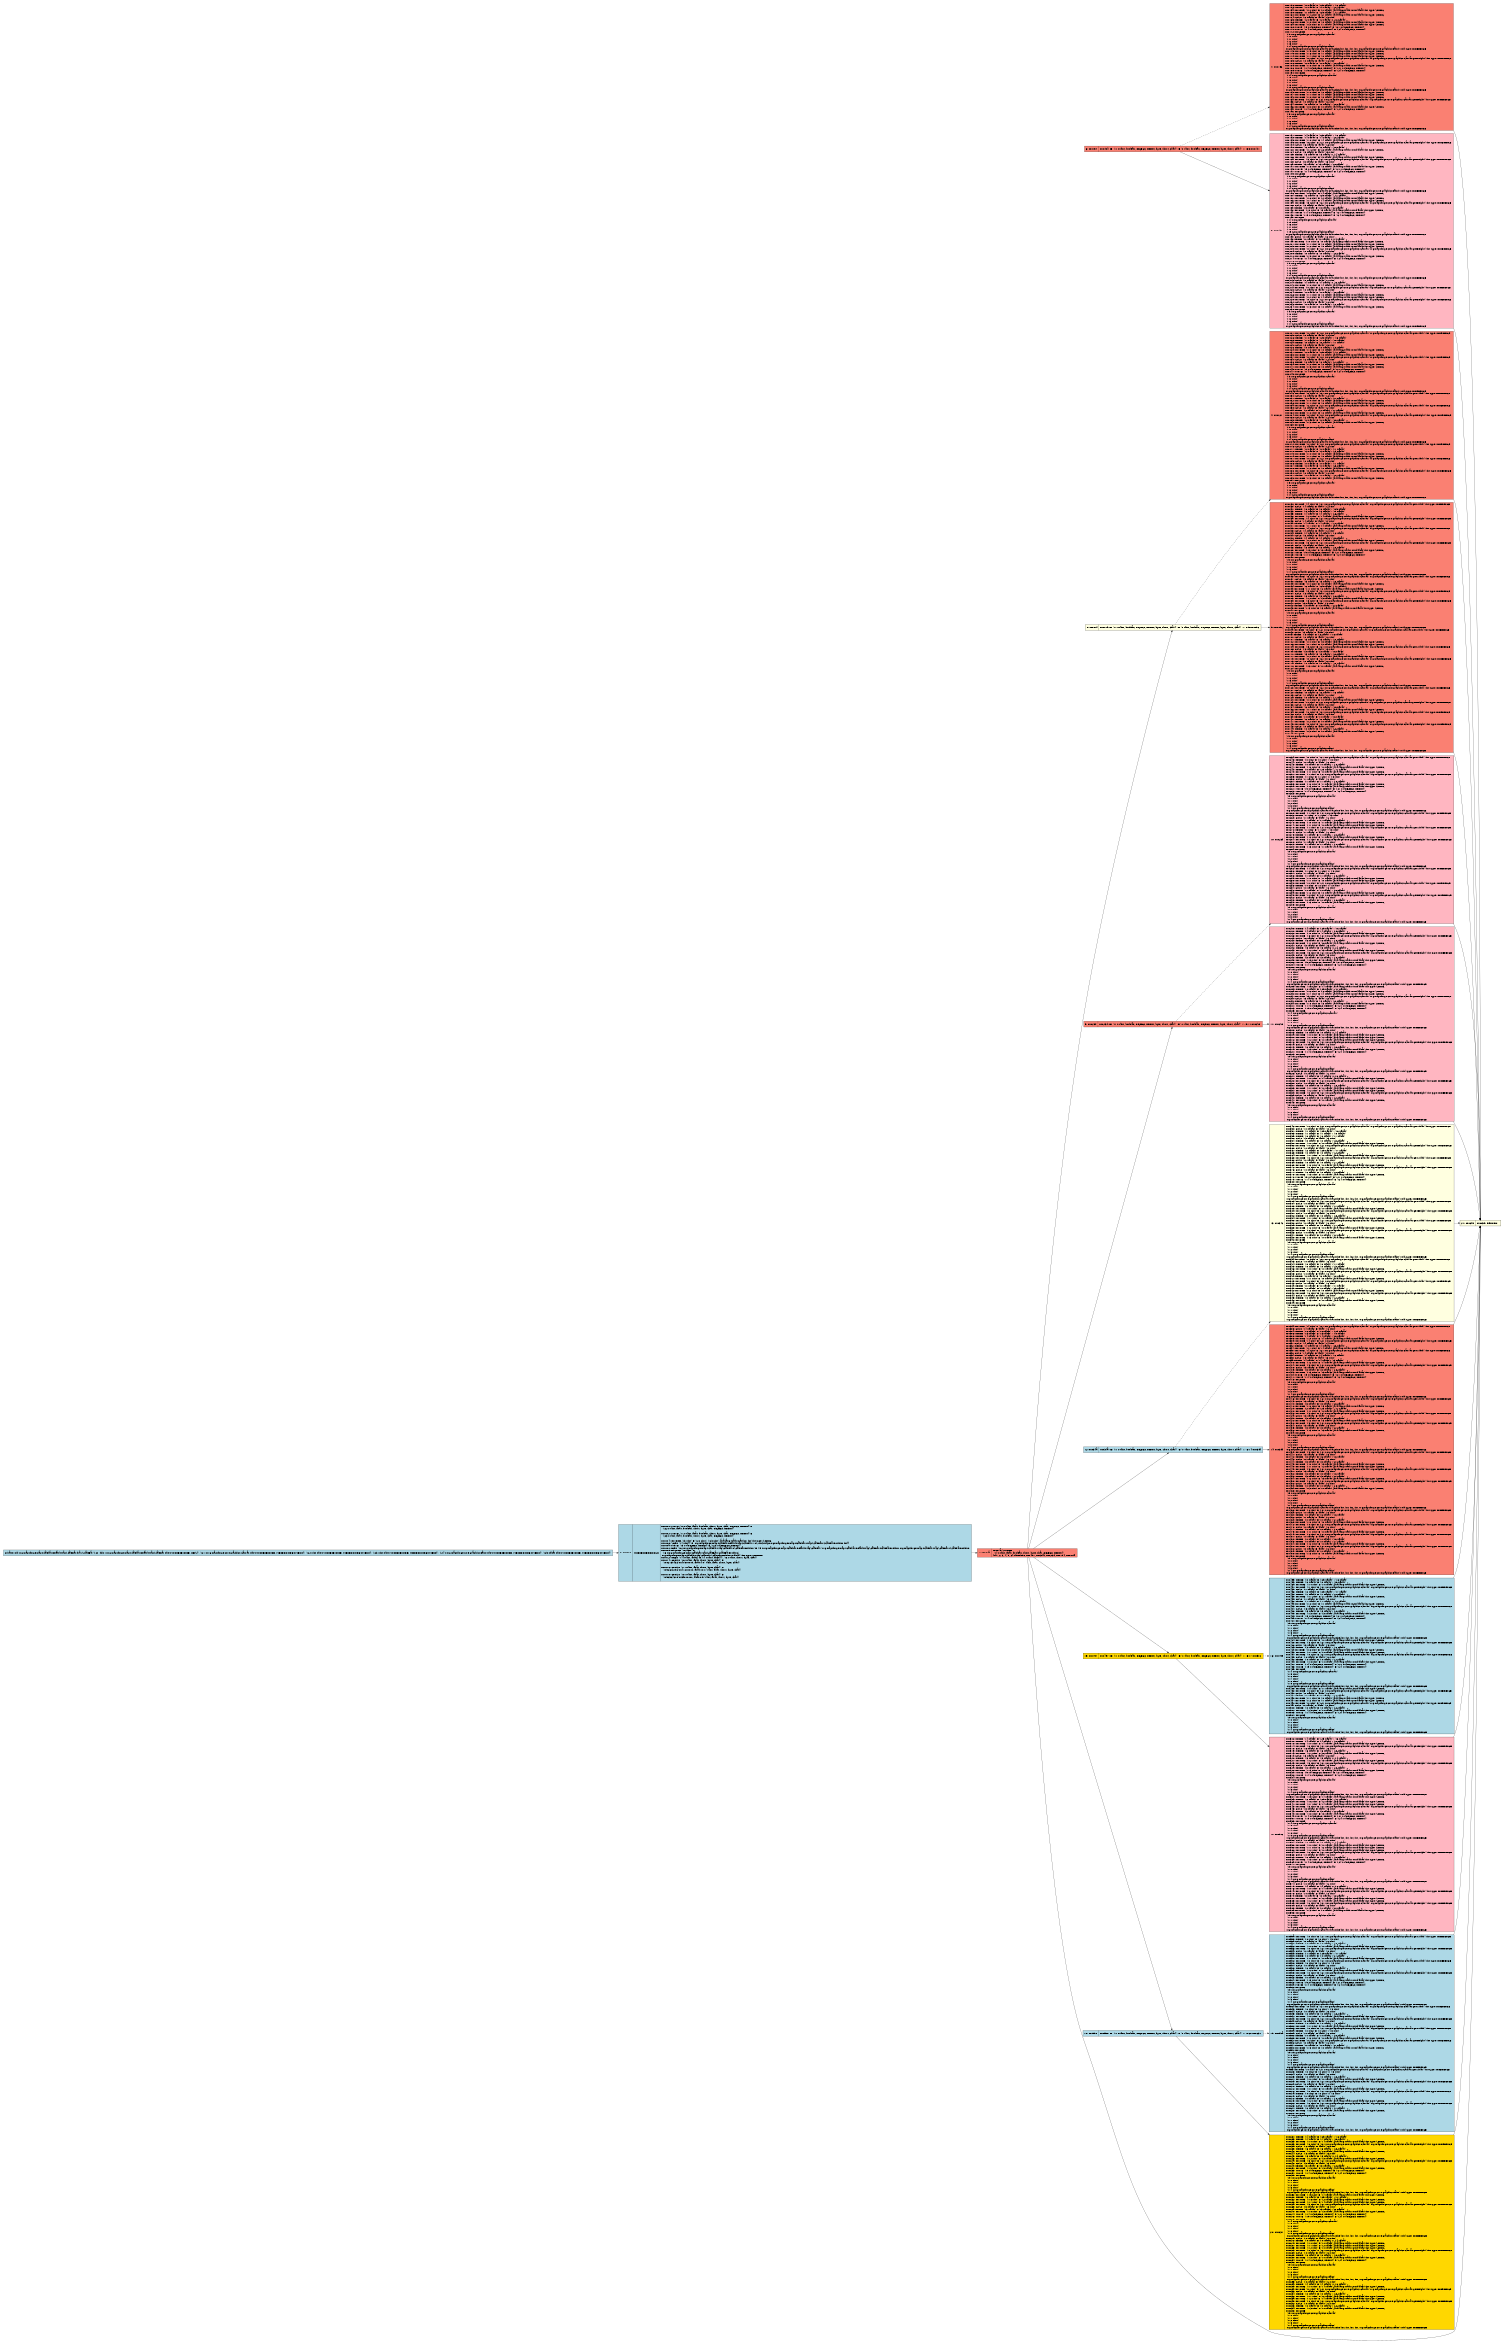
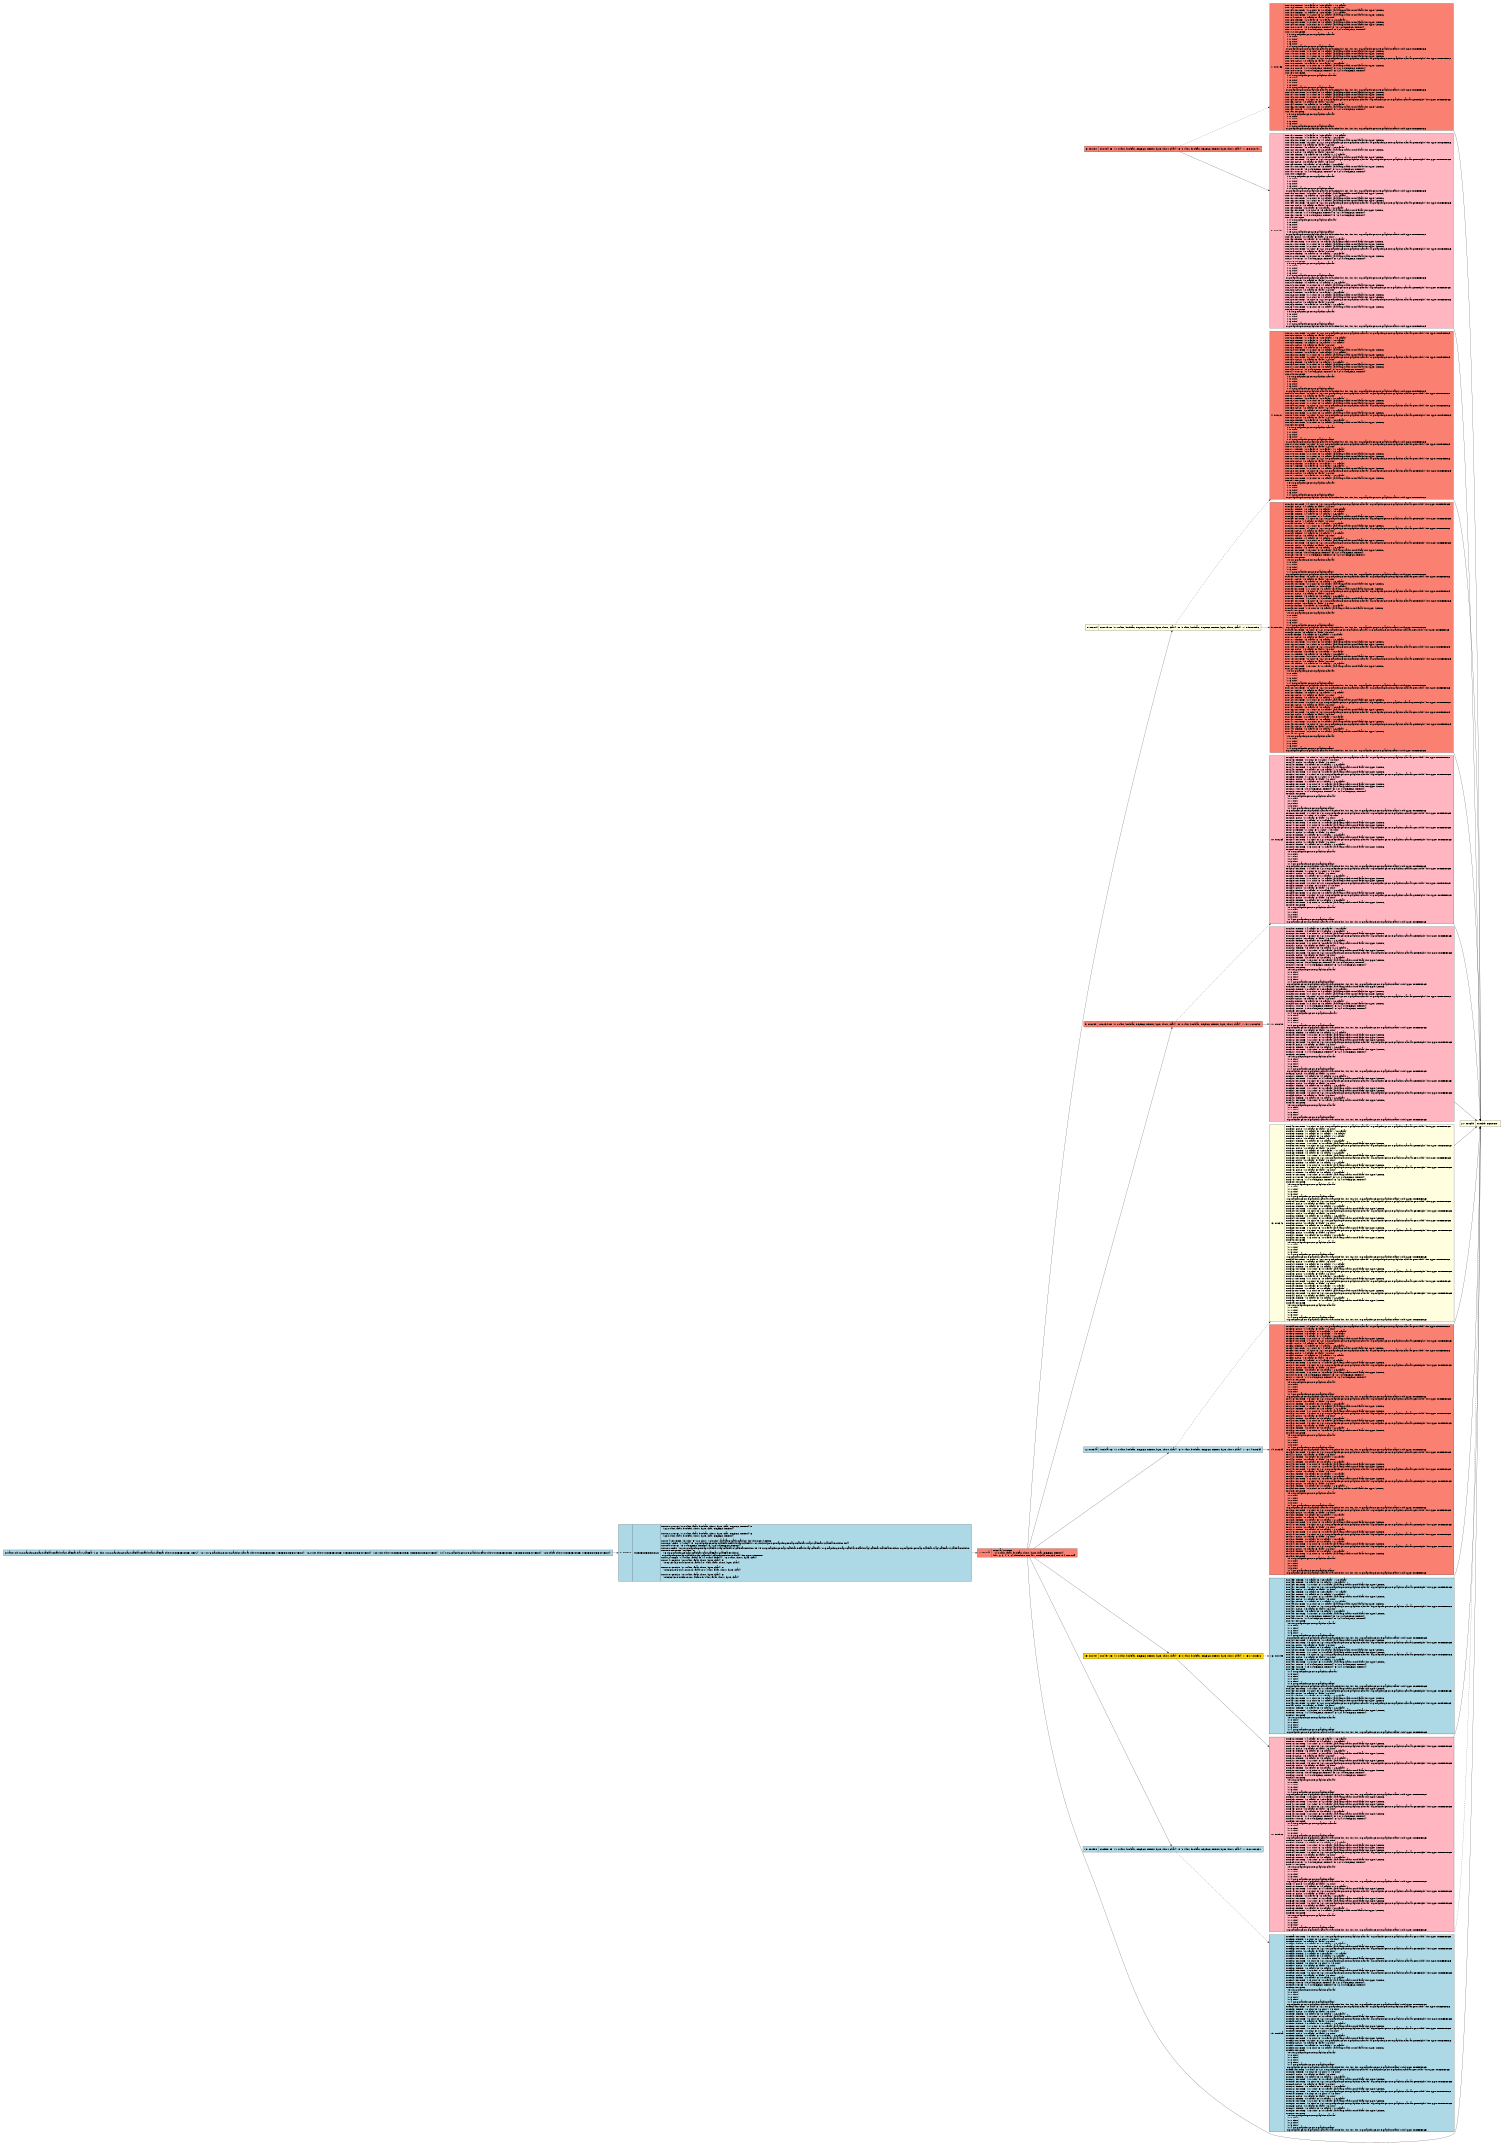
(1296, 174) -> (1296, 174)
(1472, 1582) -> (1472, 1592)
(1362, 2232) -> none
